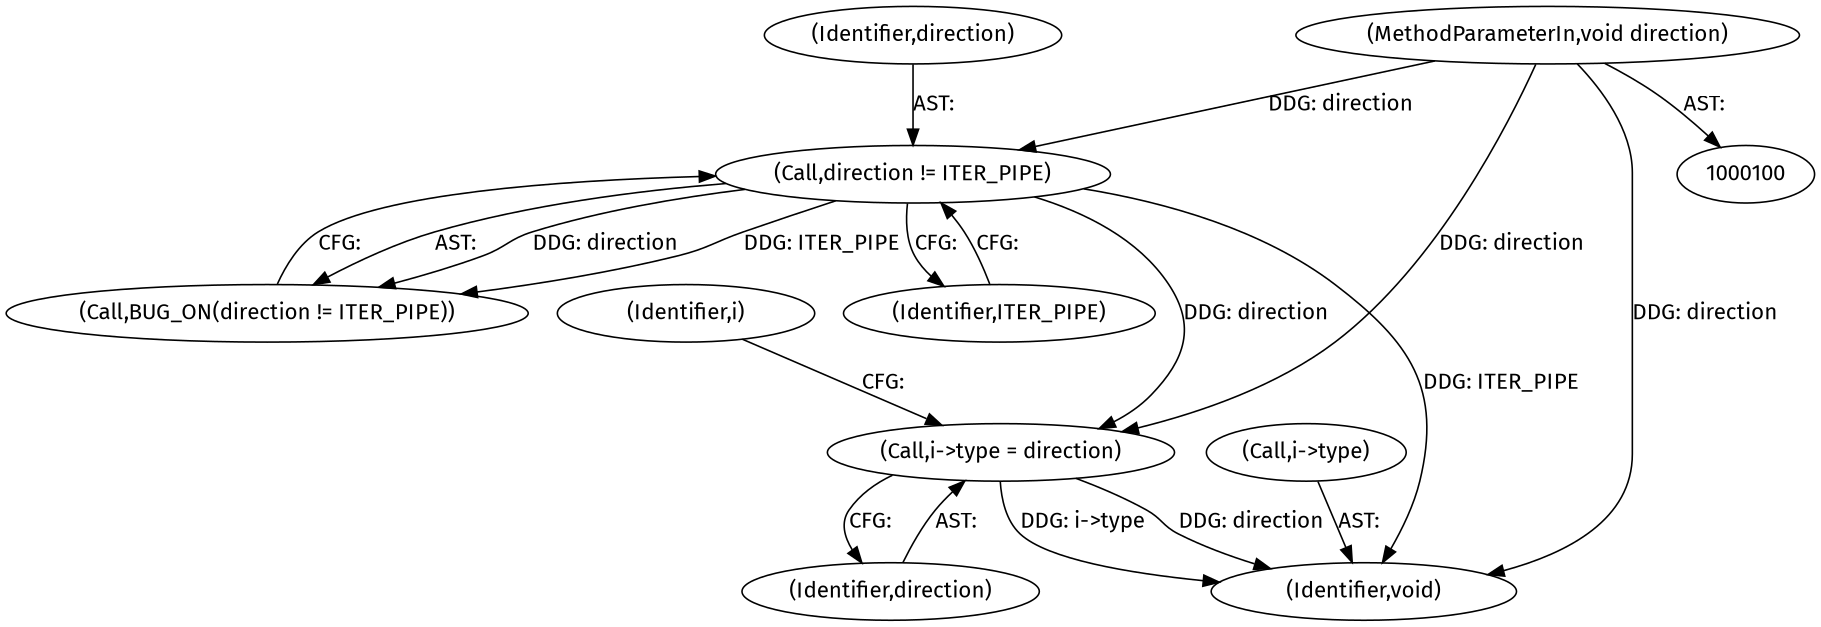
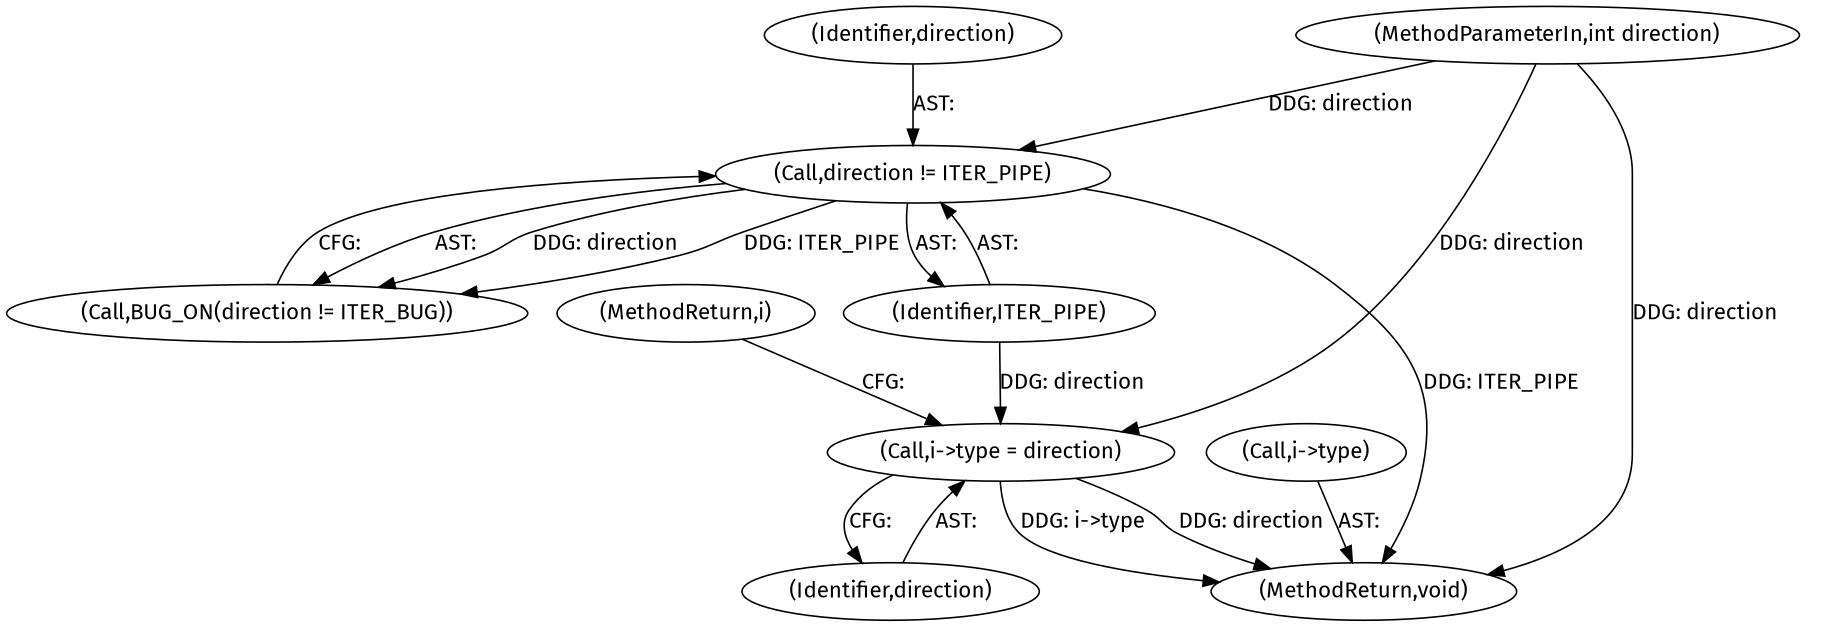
(1548, 35) -> (1548, 35)
(1746, 174) -> none
(939, 244) -> (939, 244)
(1001, 244) -> (1001, 244)
(1170, 287) -> (1000, 375)
(267, 313) -> (267, 313)
(686, 313) -> (686, 313)
(1364, 591) -> (1364, 591)
